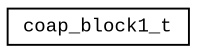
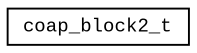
(98, 27) -> (98, 27)
